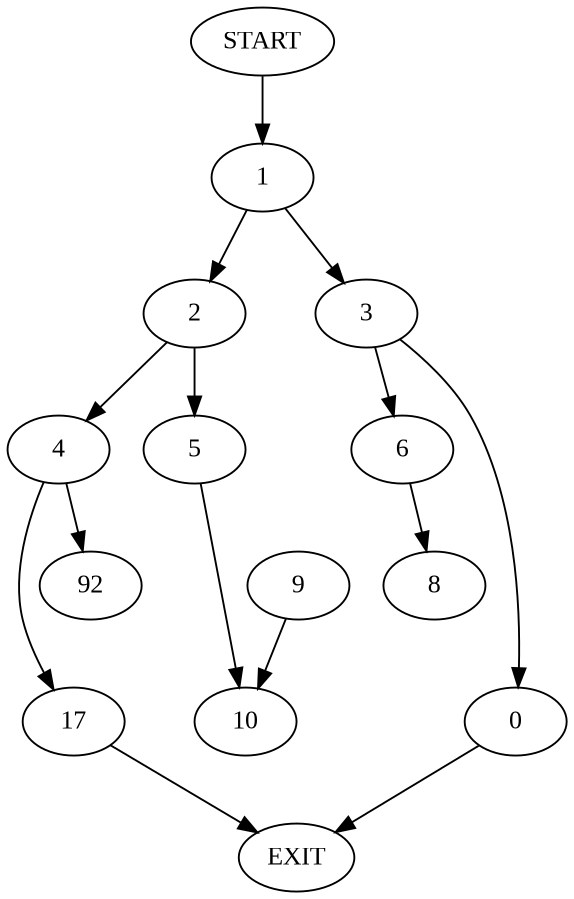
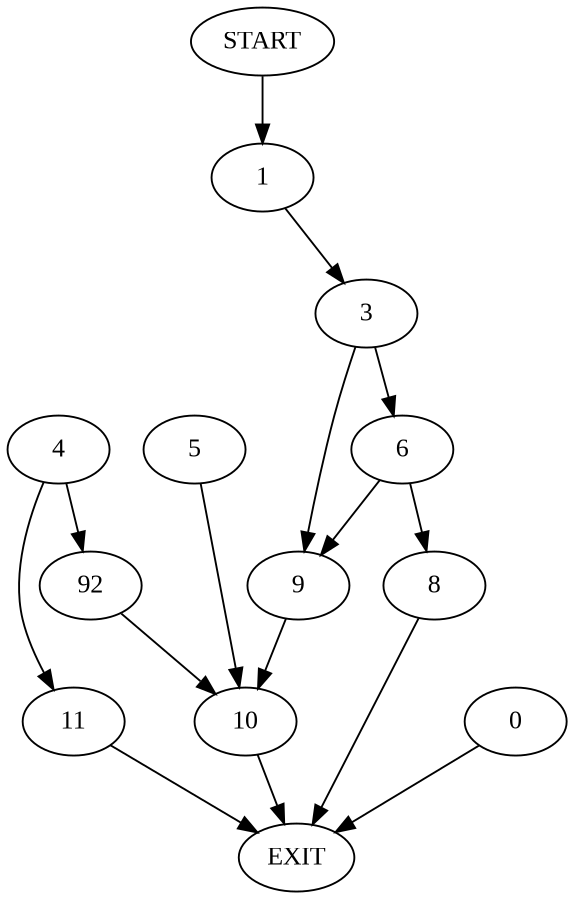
(195, 314) -> none
(499, 488) -> (328, 439)
none -> (356, 510)
none -> (161, 647)
none -> (370, 713)
(74, 722) -> (74, 722)
none -> (267, 780)
